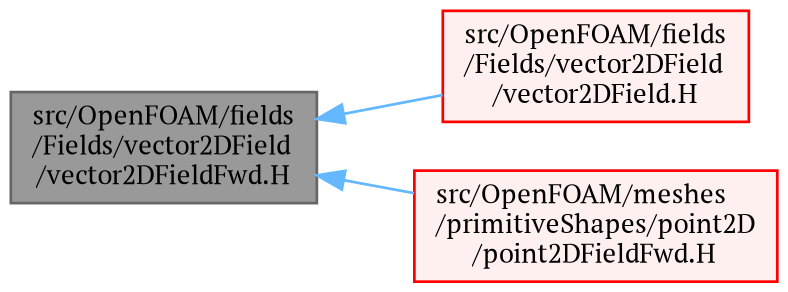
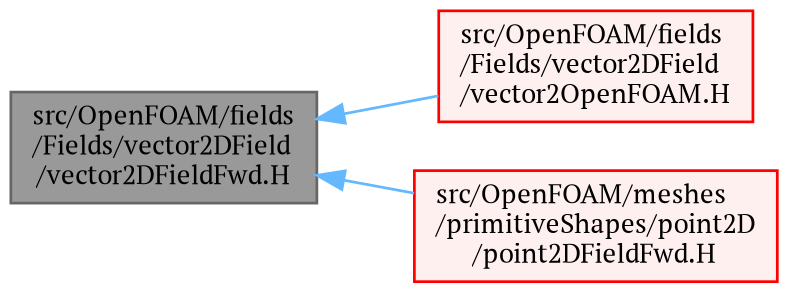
(596, 66) -> (596, 66)
